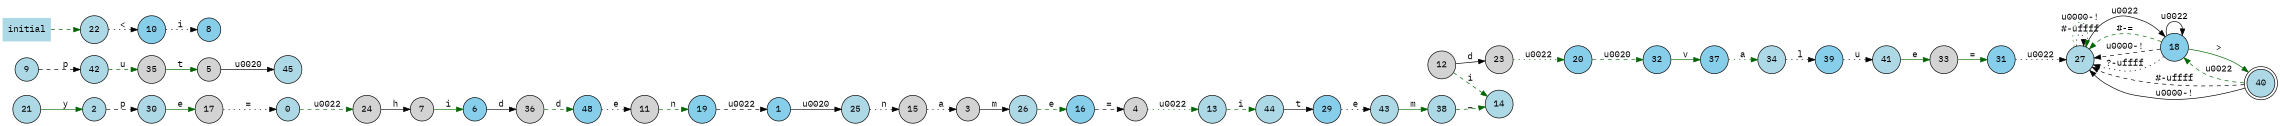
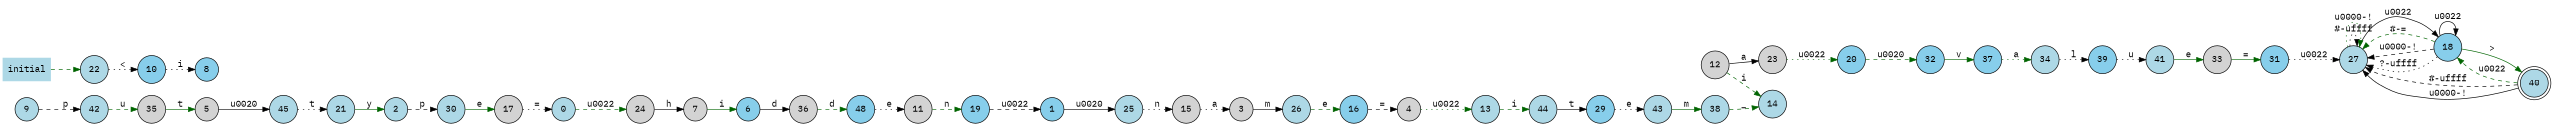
(1470, 57) -> (1744, 57)
none -> (309, 109)
